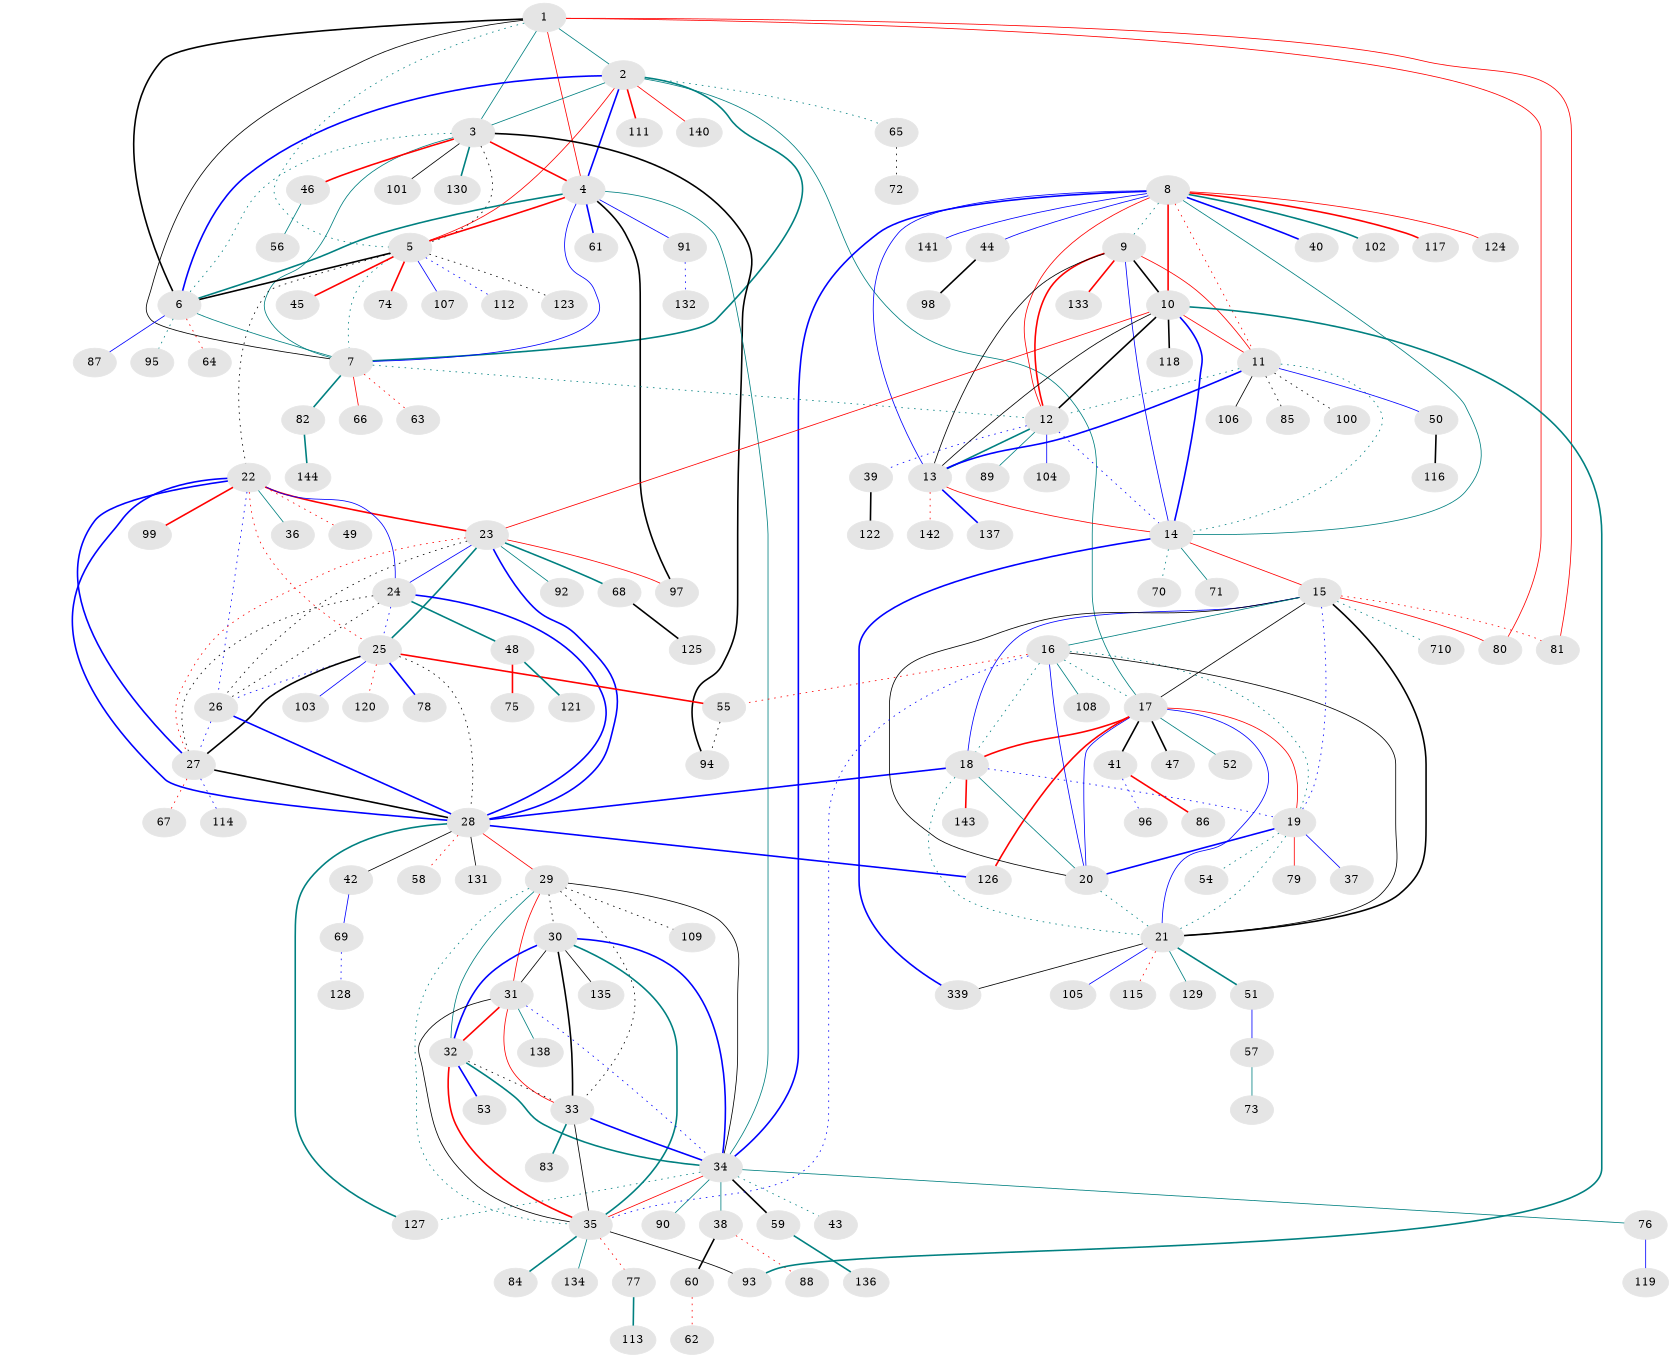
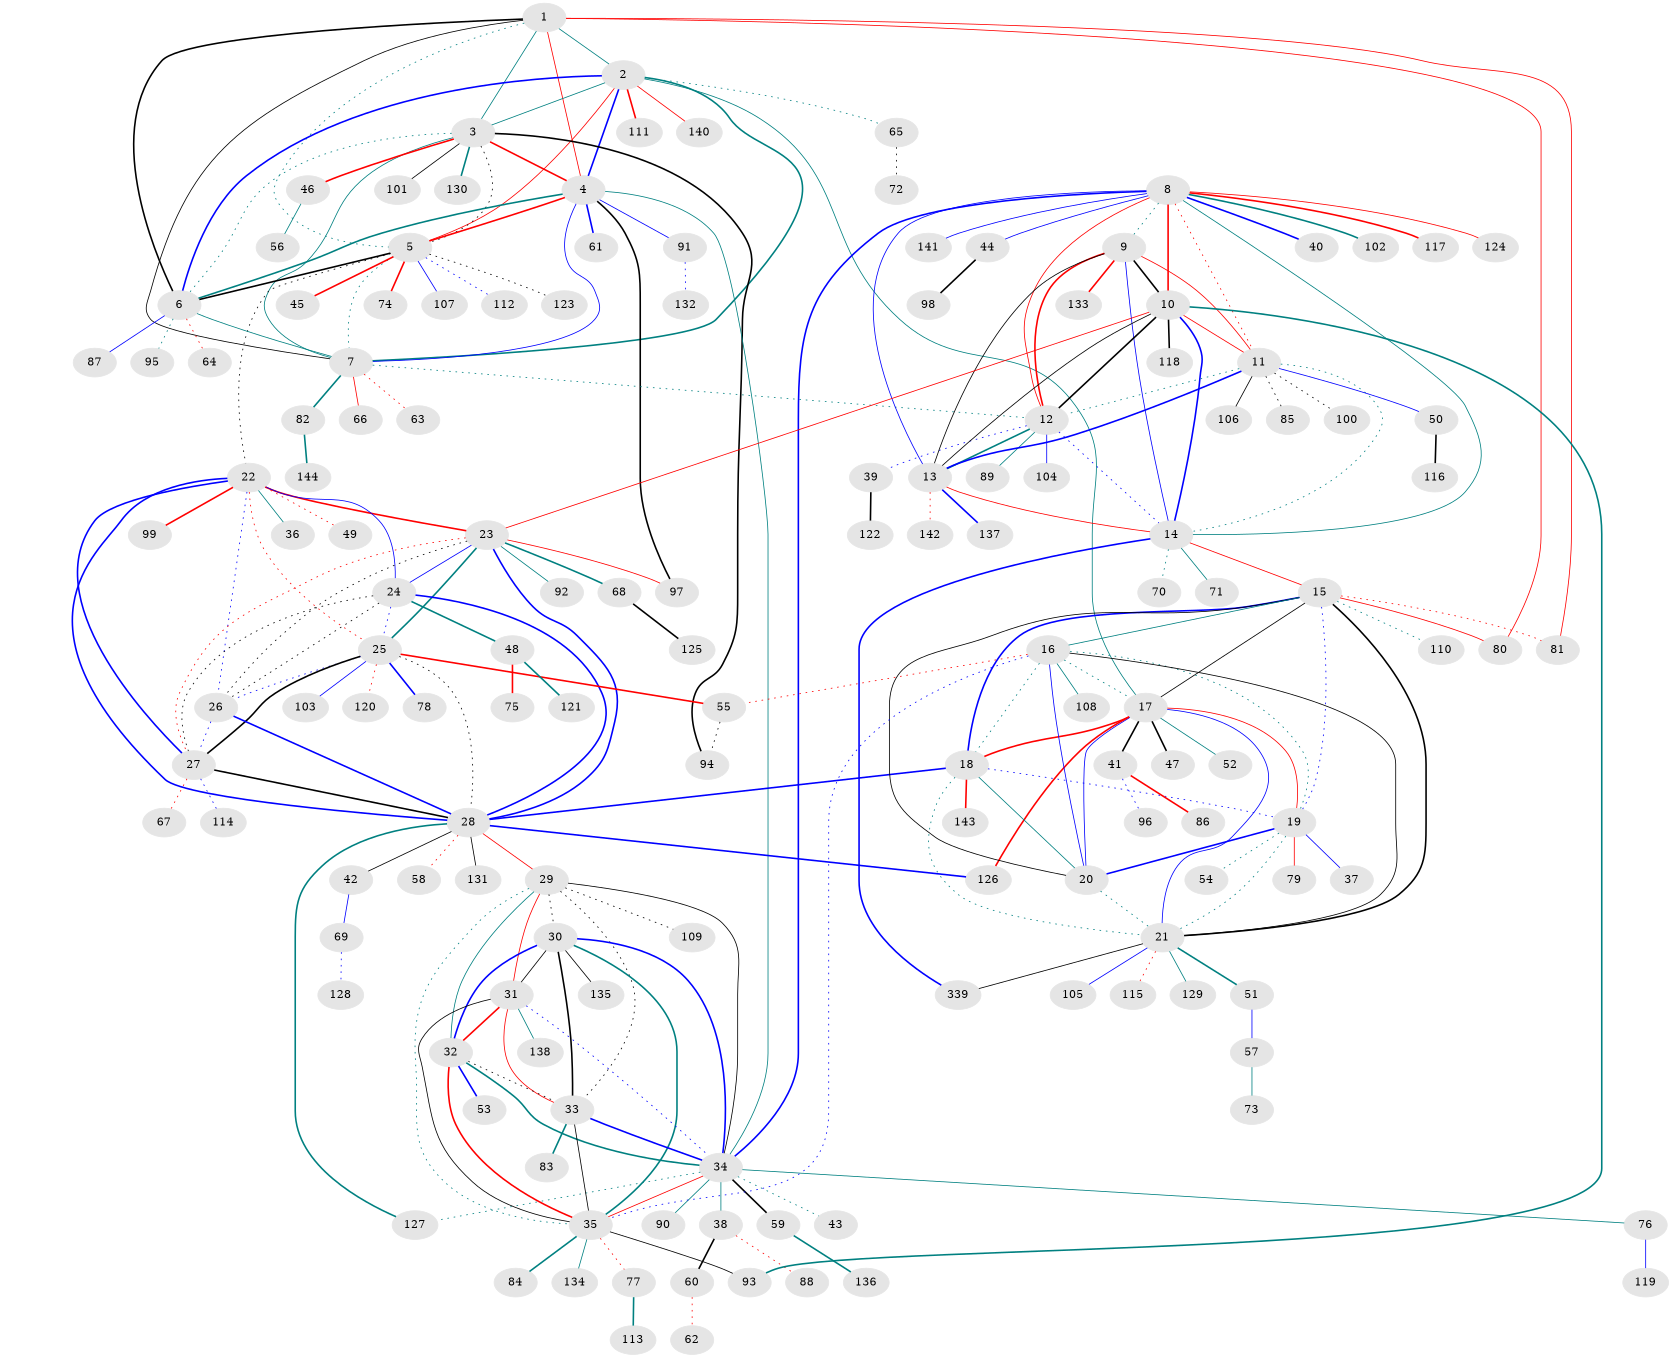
(1033, 629) -> (1033, 629)
(1441, 650) -> (1441, 650)
